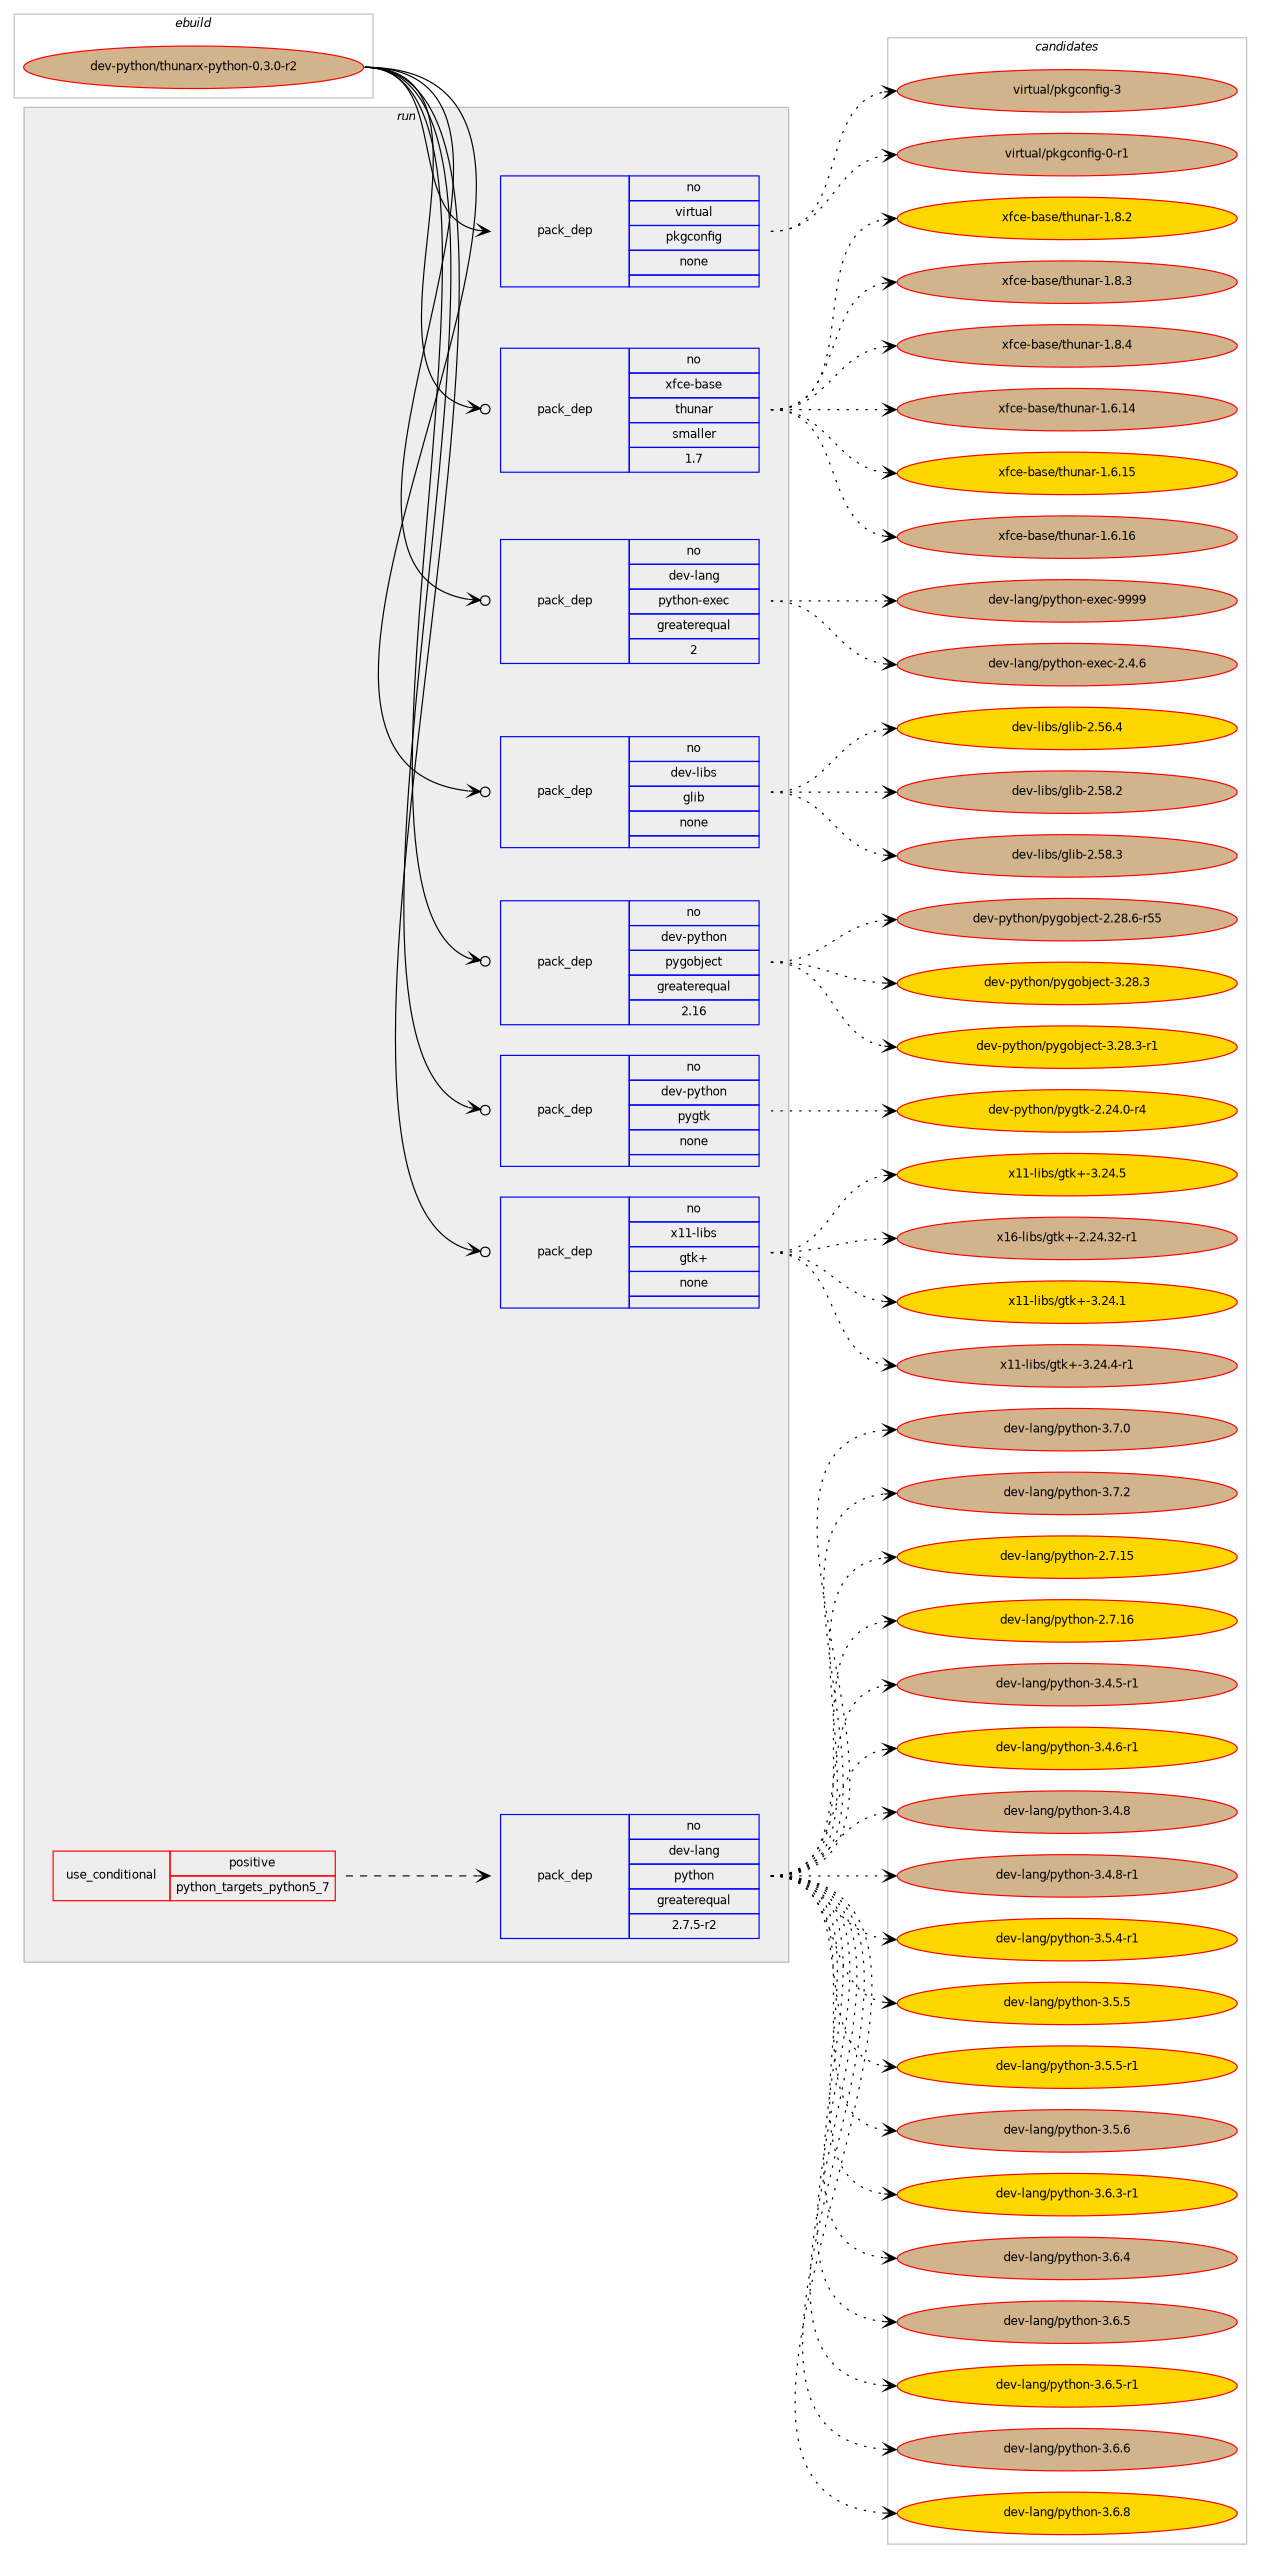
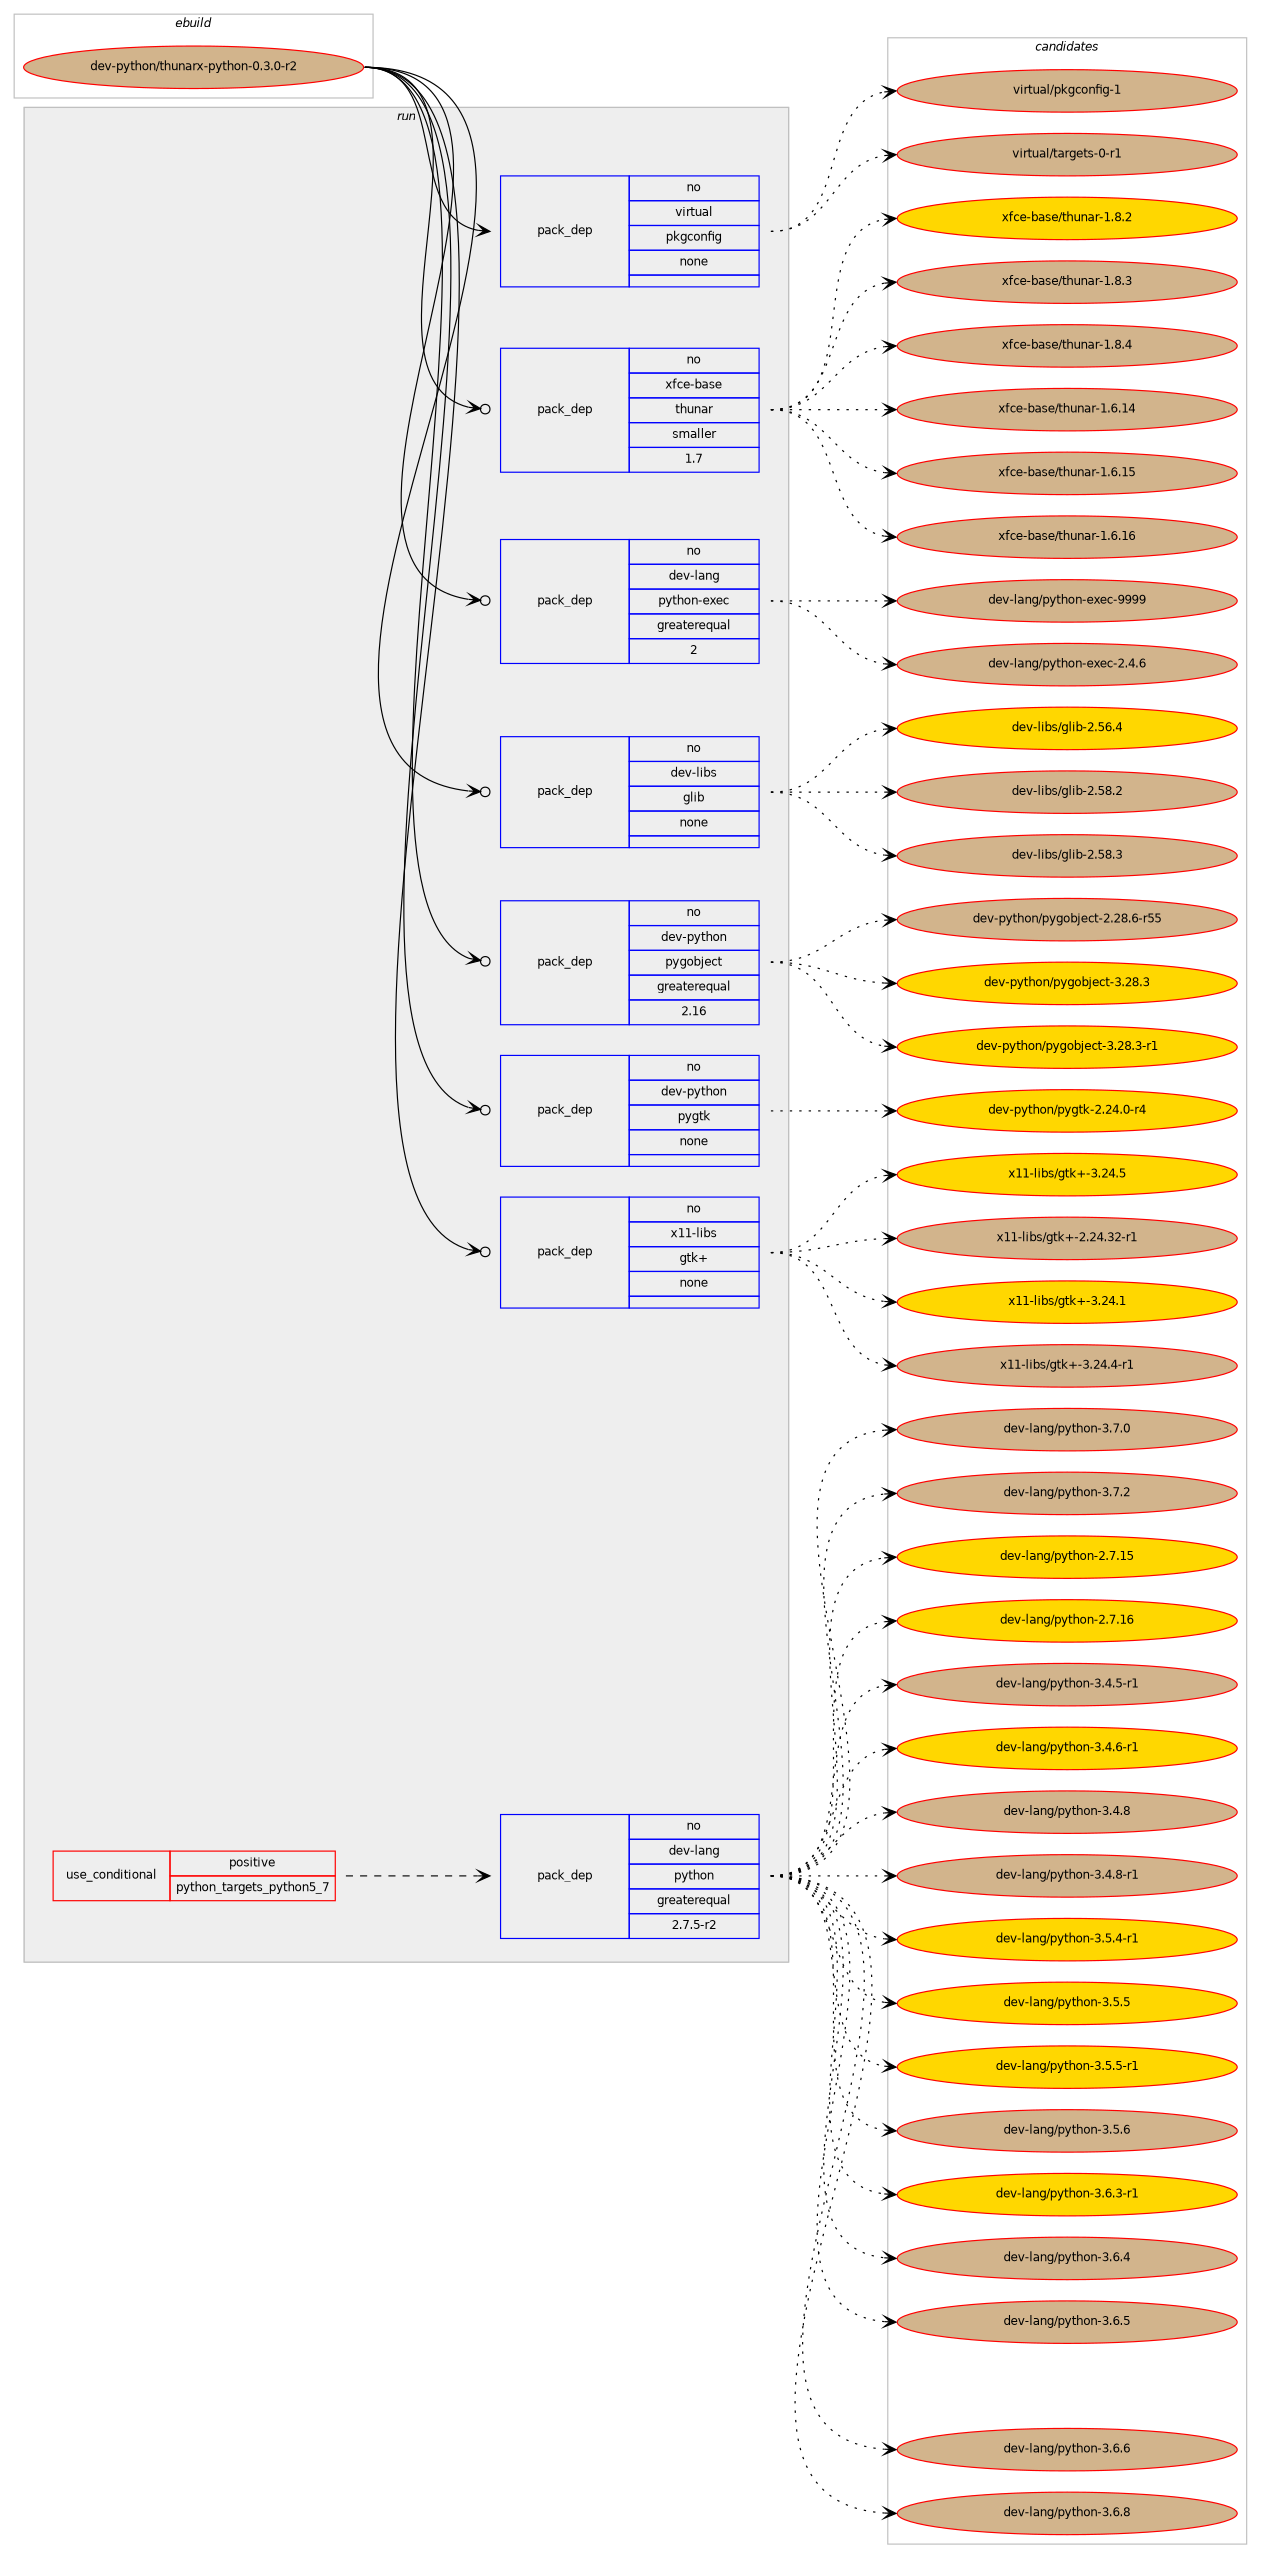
(1067, 91) -> (1067, 91)
(1067, 155) -> (1067, 155)
(1067, 473) -> (1067, 473)
(1067, 1238) -> (1067, 1238)
(1067, 2386) -> none
(1067, 2513) -> (1067, 2513)
